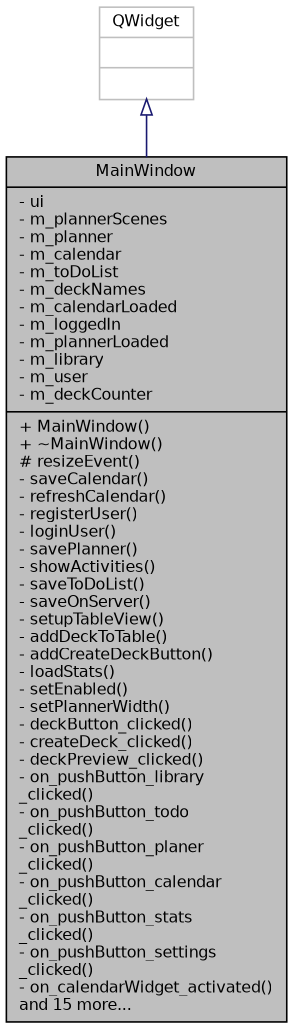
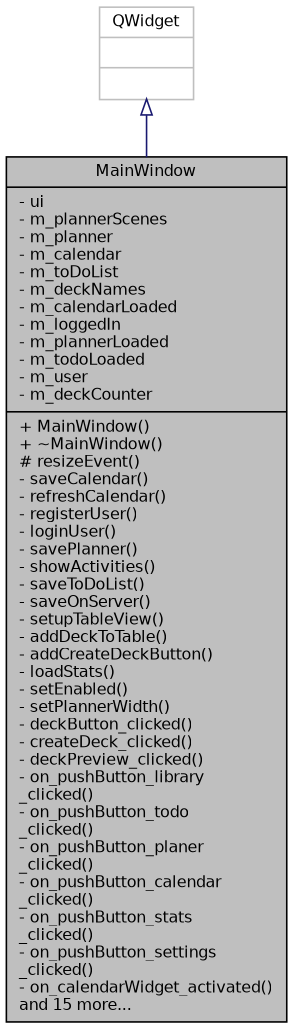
(62, 360) -> (82, 360)
